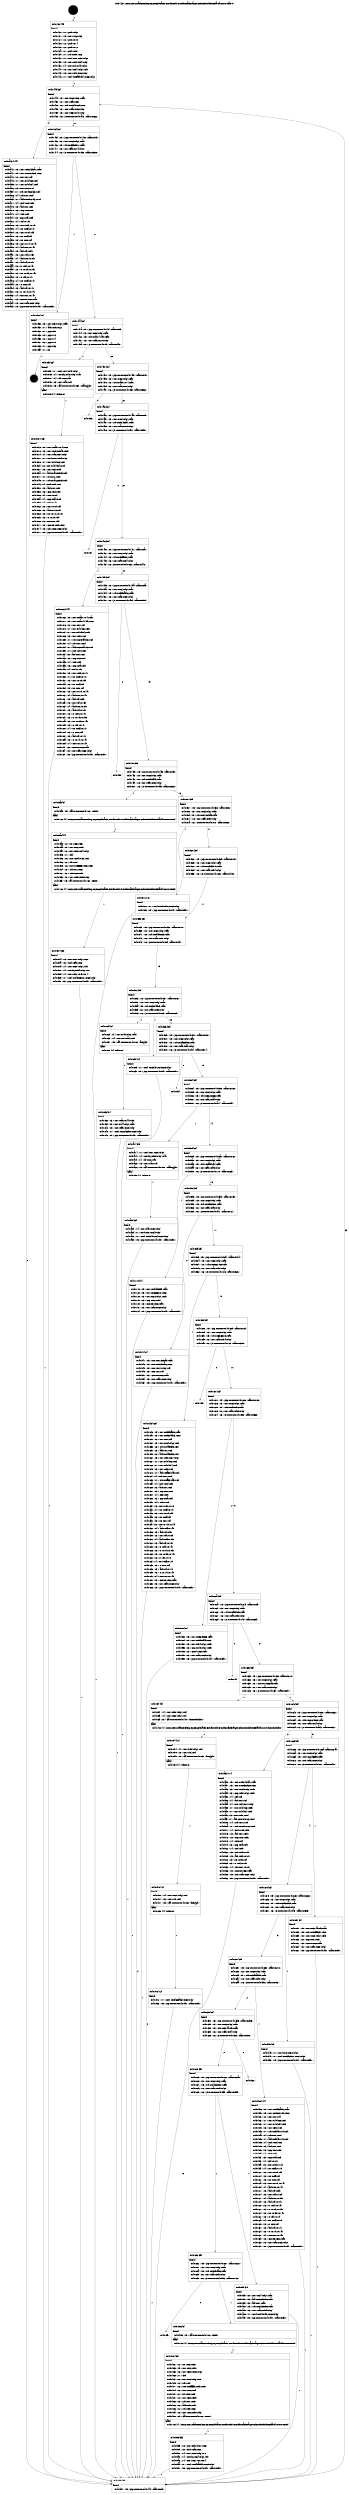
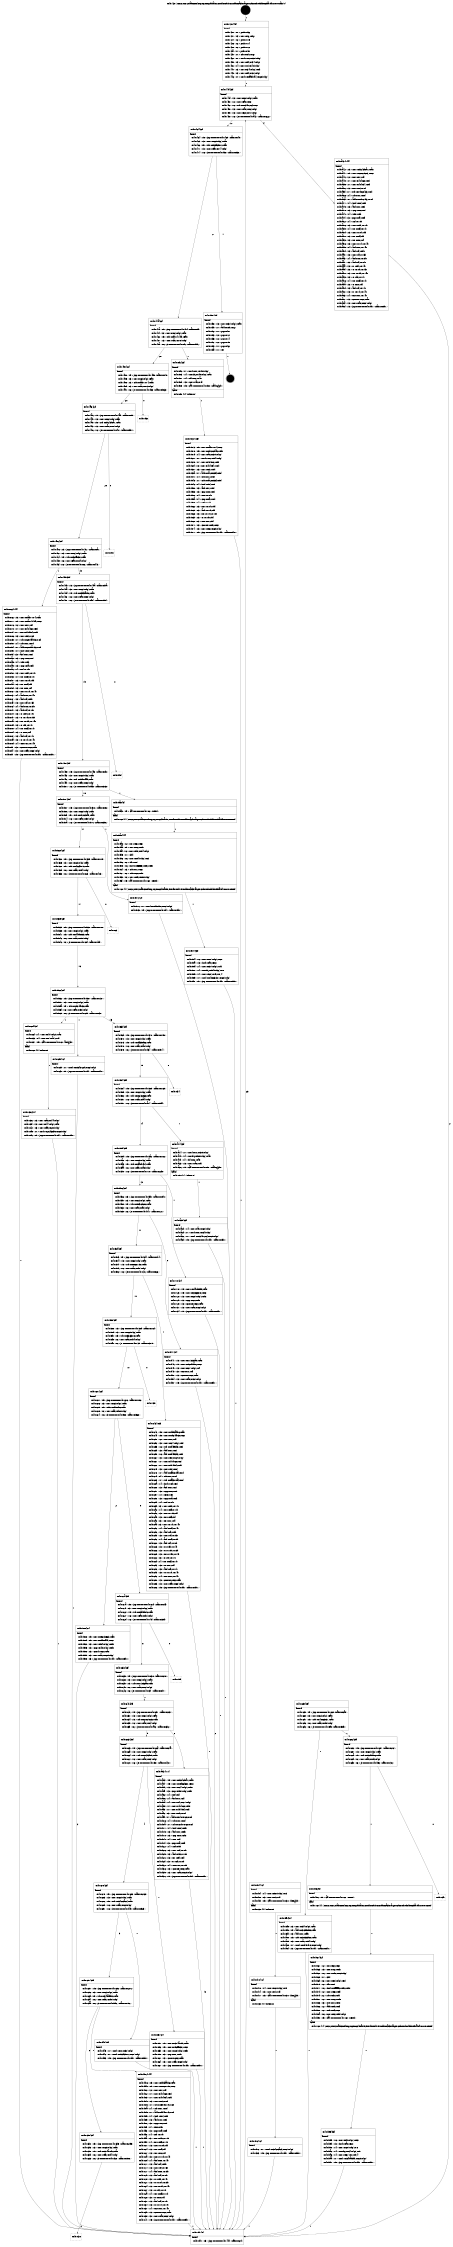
none -> (113, 931)
(216, 1716) -> none
(221, 2052) -> none
